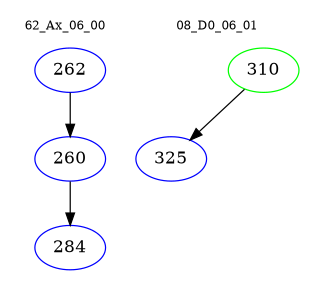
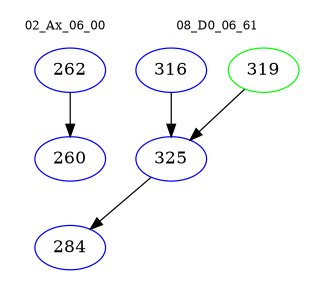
(65, 26) -> (65, 26)
(217, 26) -> (217, 26)
none -> (171, 70)
(264, 70) -> (264, 70)
(70, 197) -> (125, 199)
